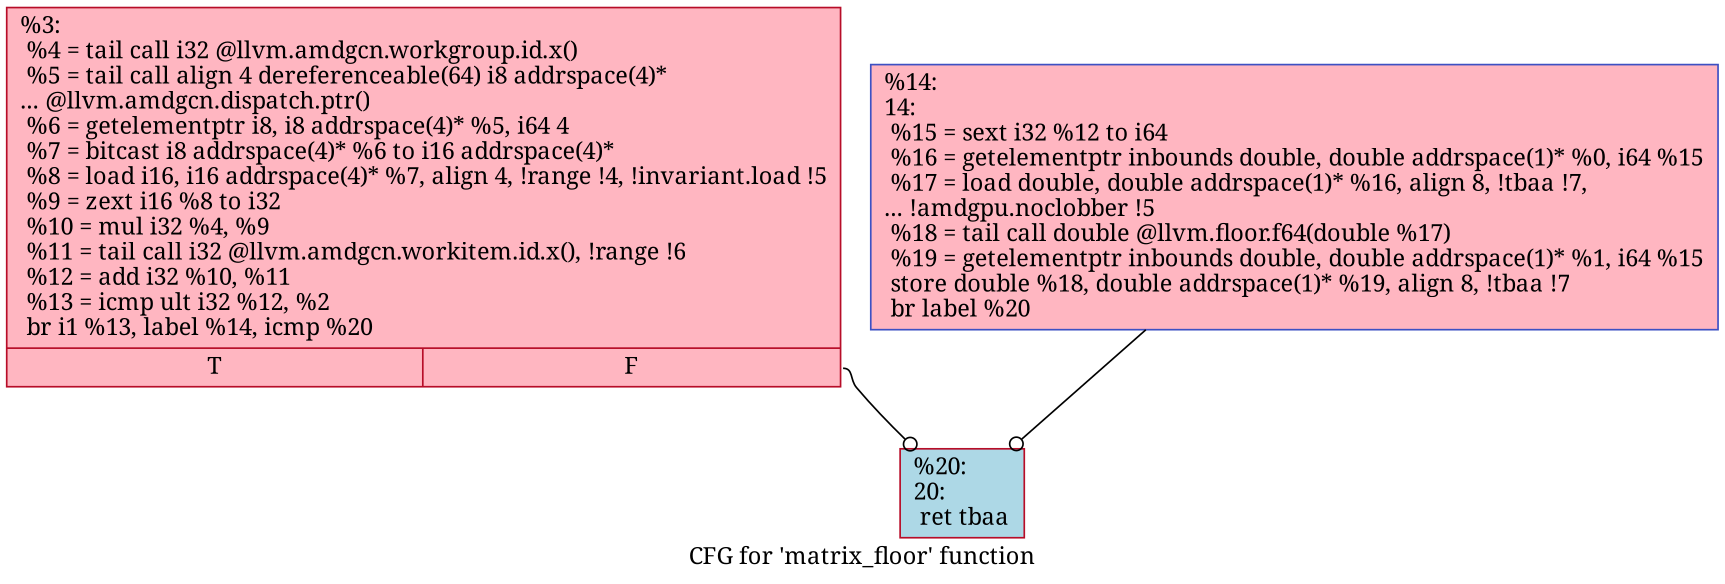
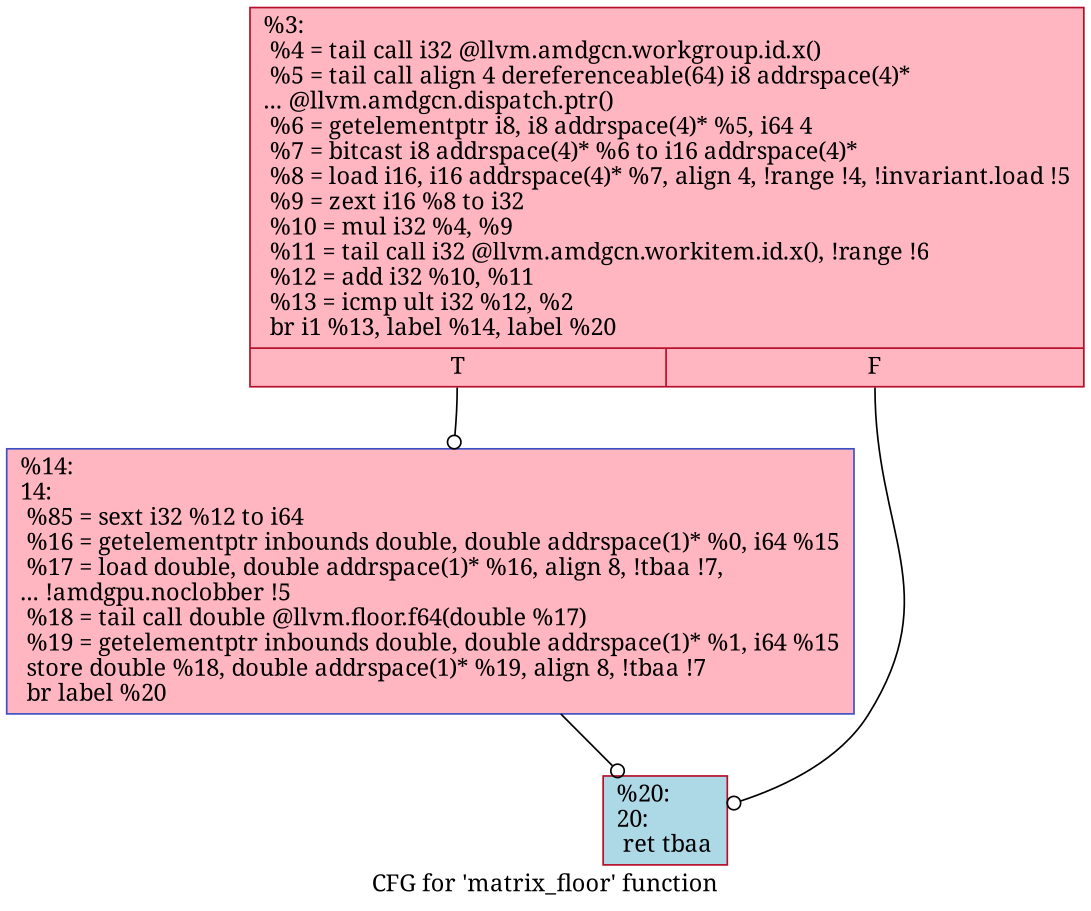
(1026, 133) -> (162, 518)
(197, 328) -> (440, 328)
none -> (457, 411)
